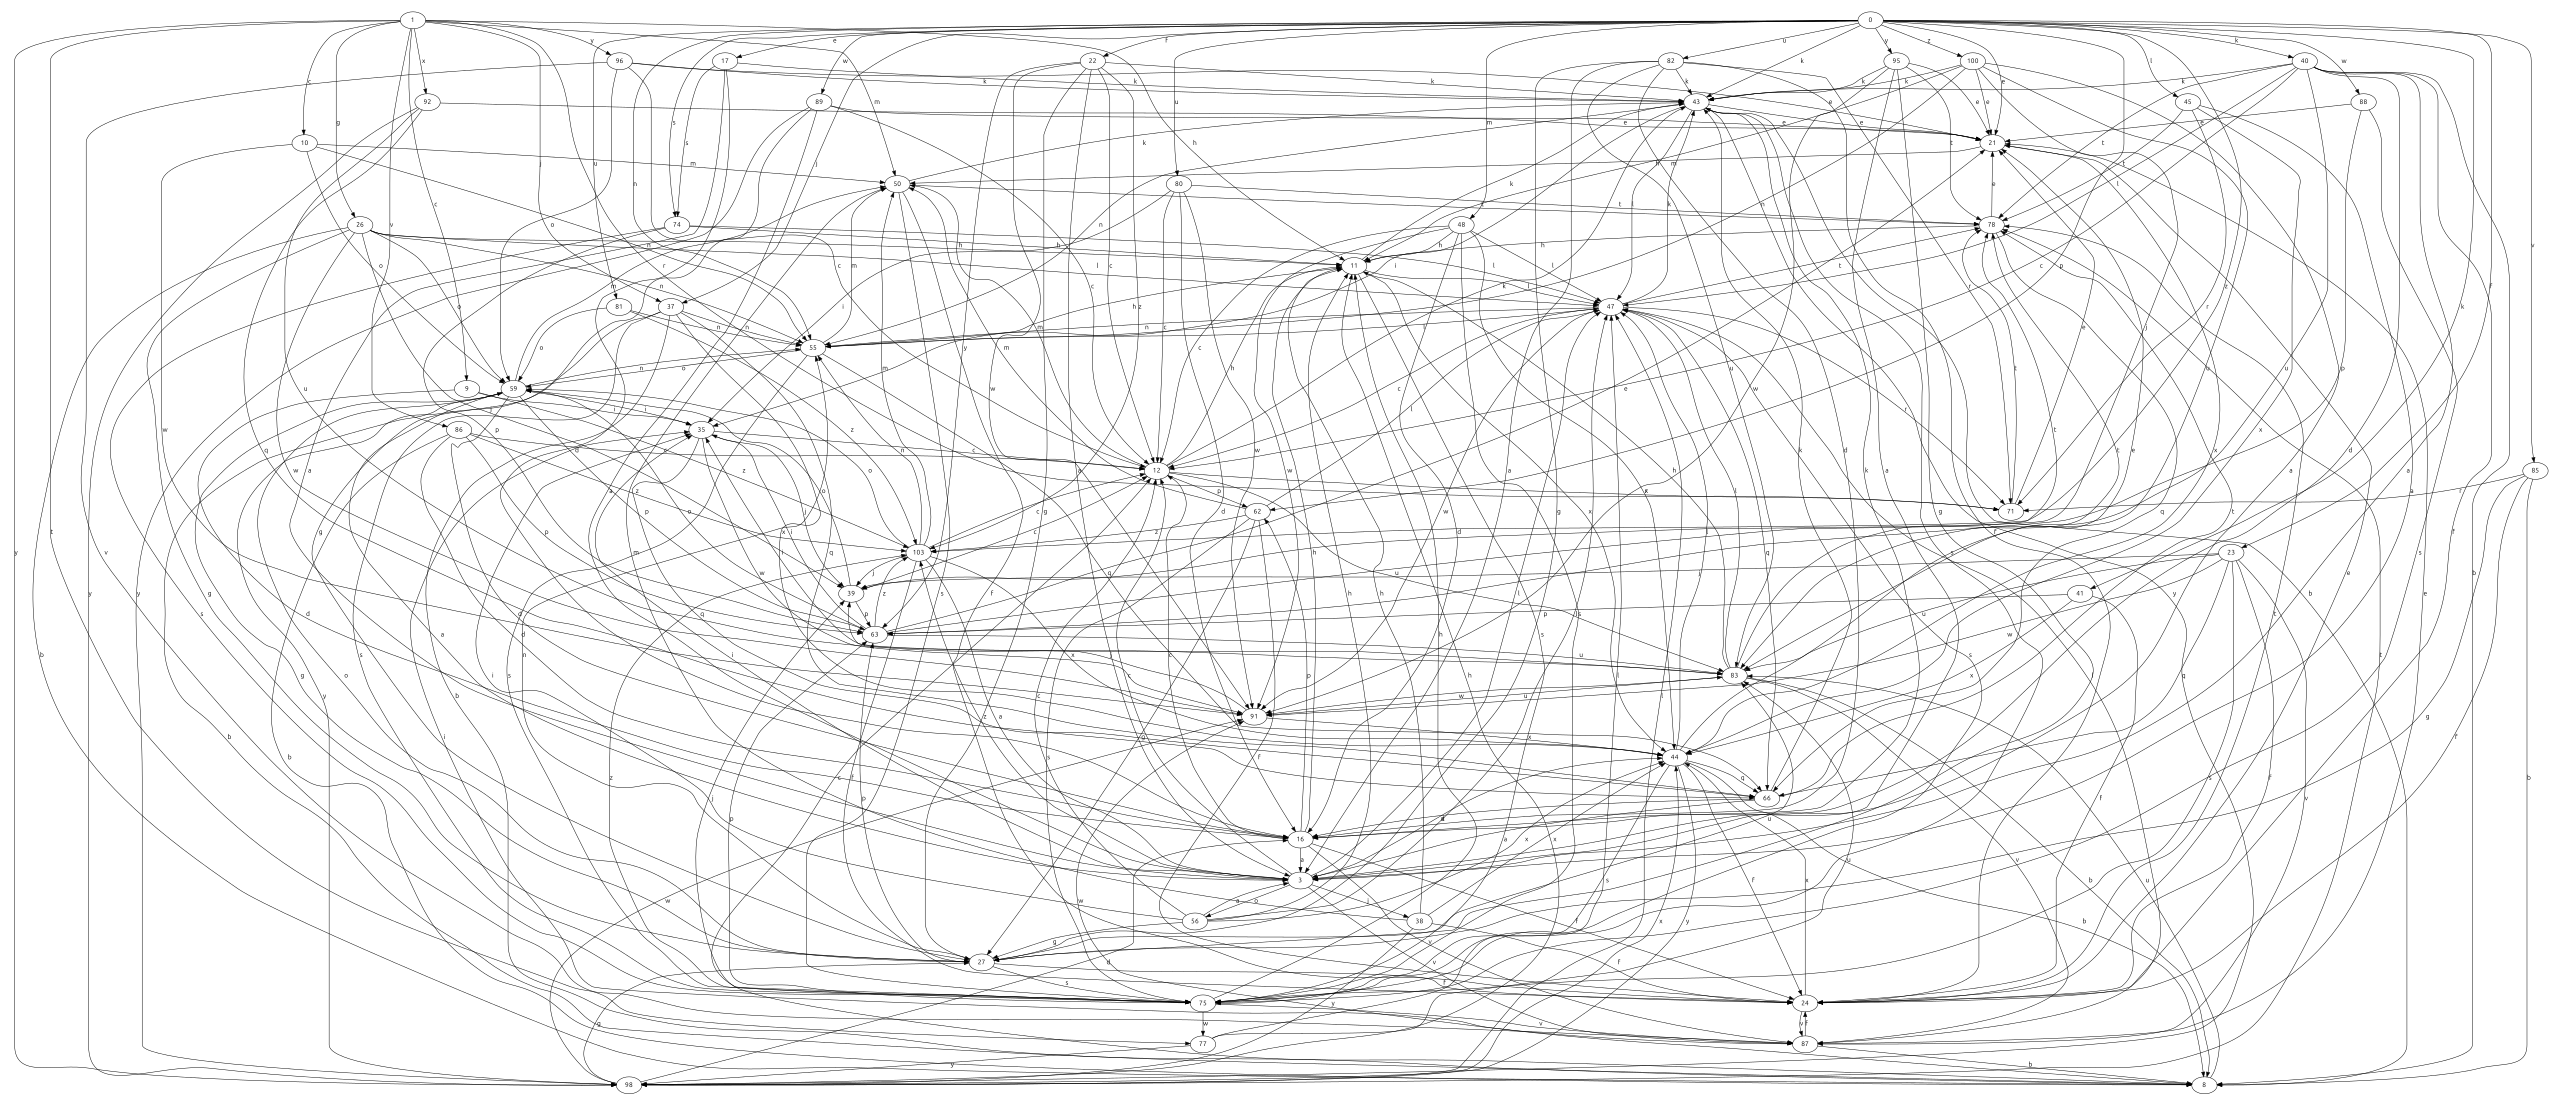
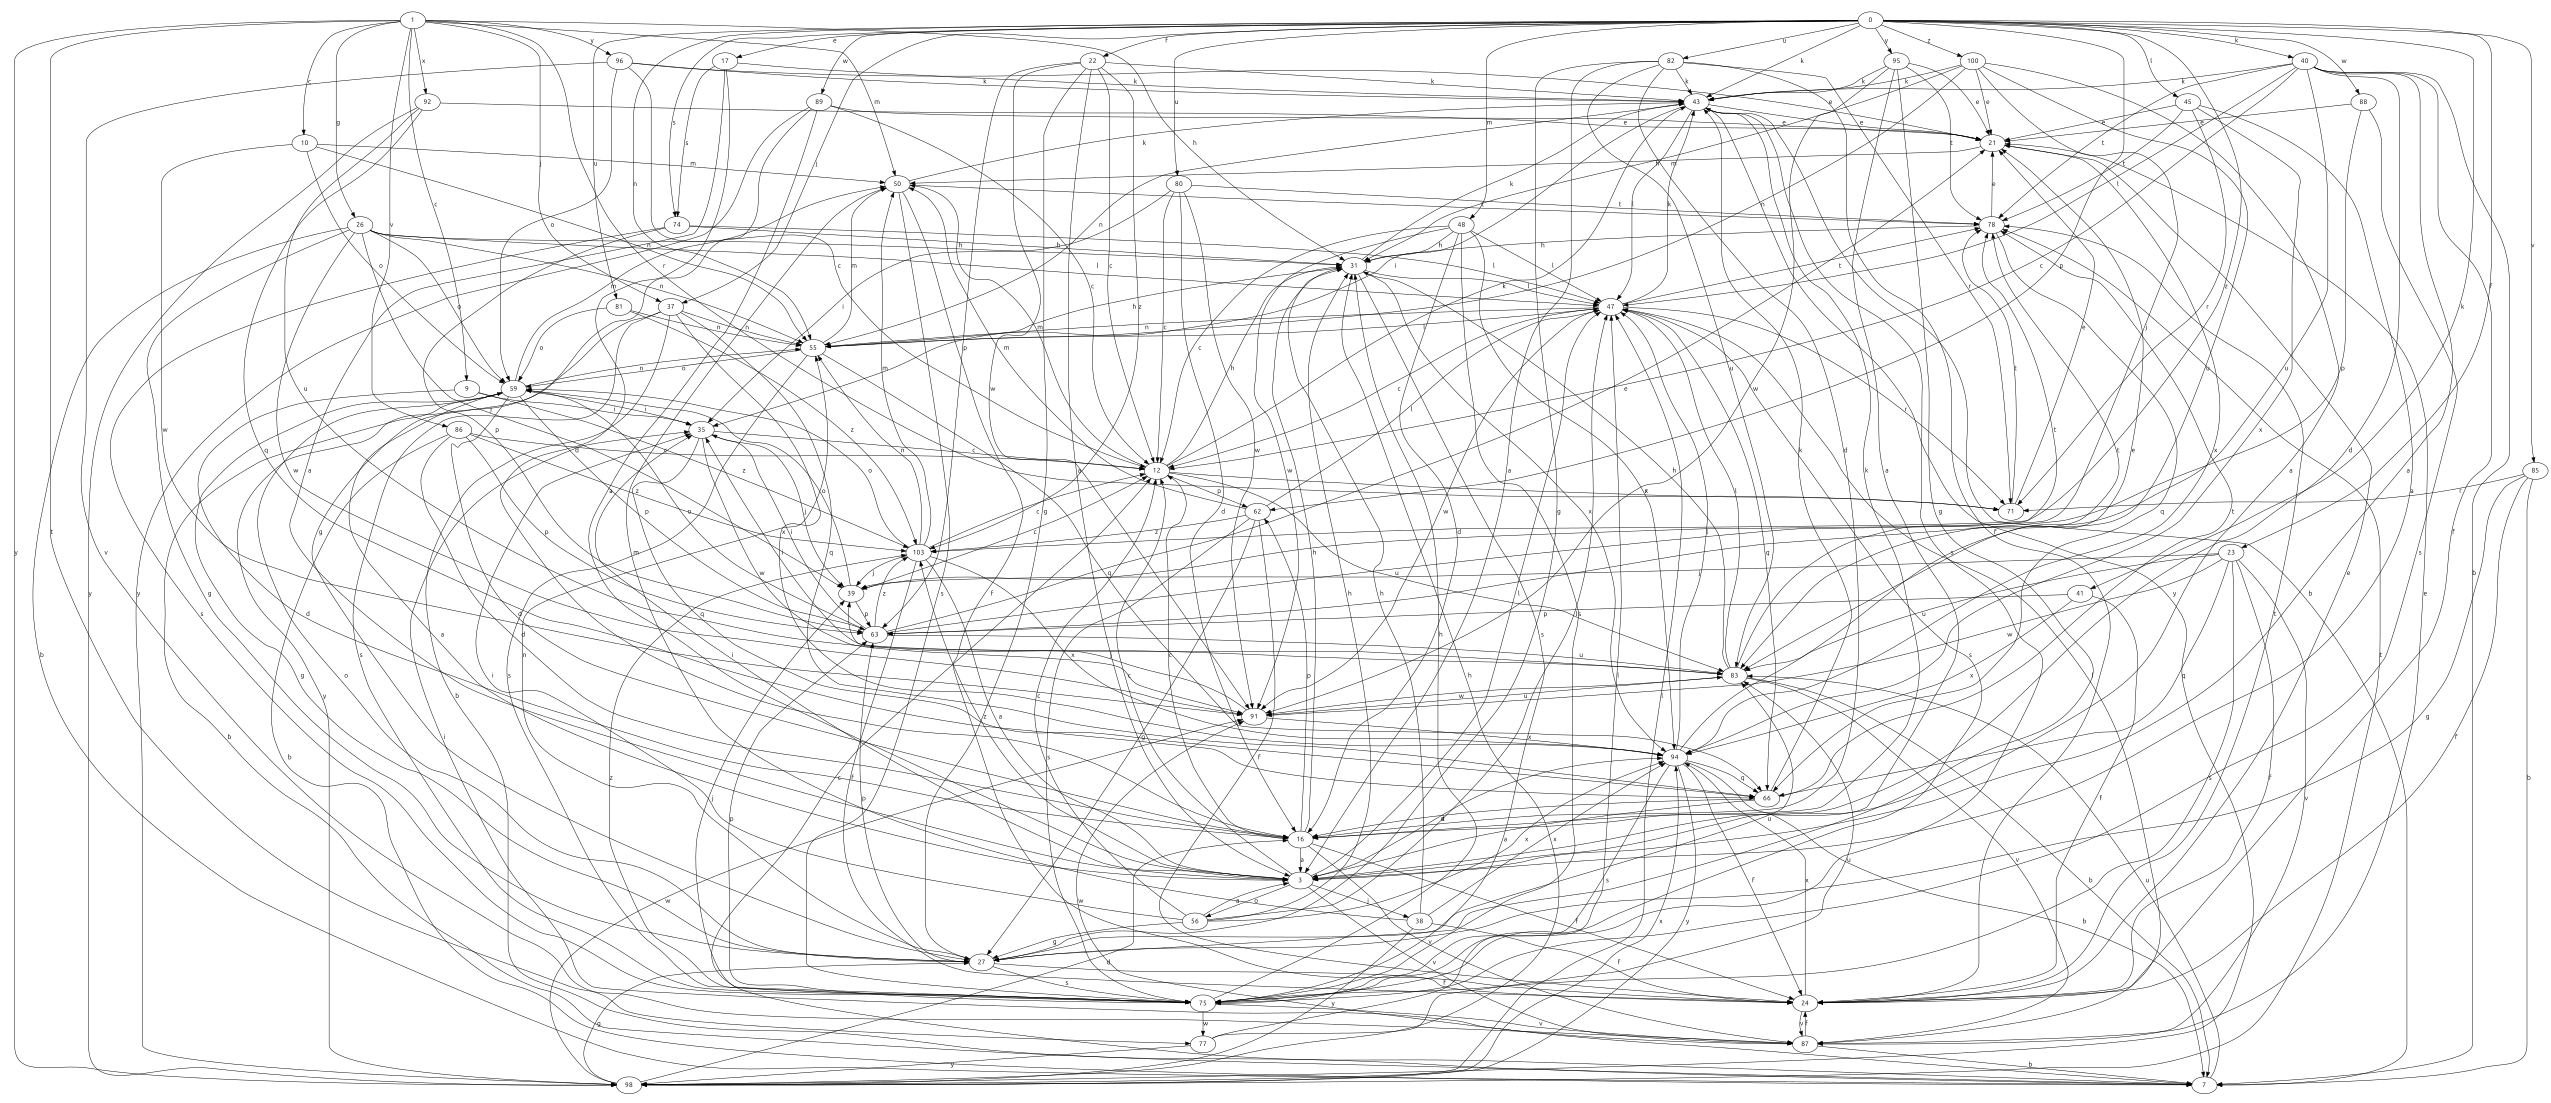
(1977, 44) -> (2088, 123)
(1354, 266) -> (1354, 266)
(965, 348) -> (965, 348)
(1675, 758) -> (1675, 758)
(2204, 1085) -> (2204, 1085)
